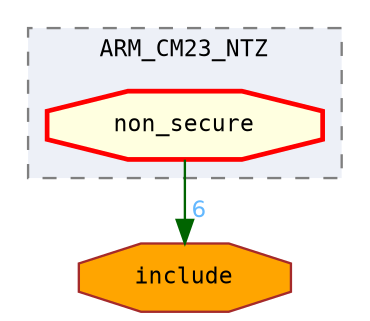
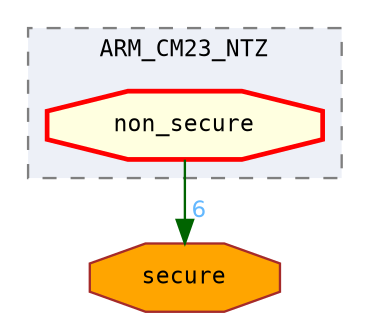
(185, 278) -> (185, 278)
